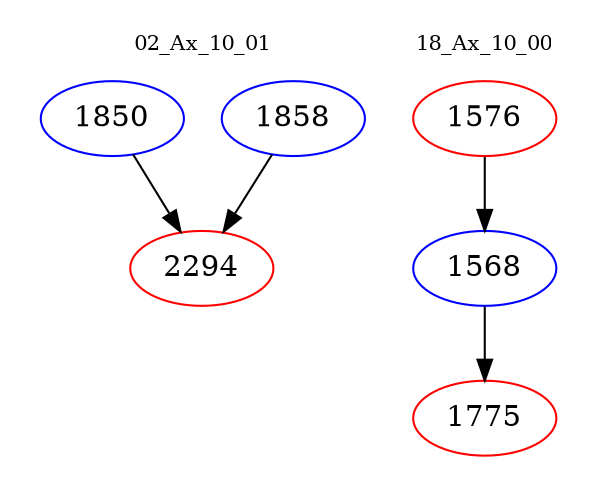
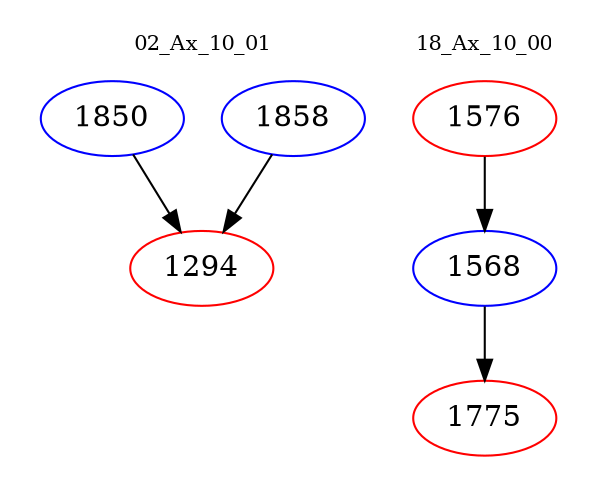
(202, 268) -> (202, 268)
